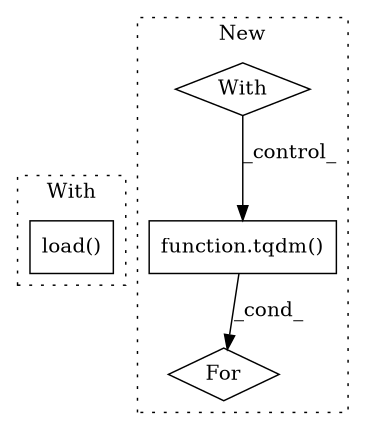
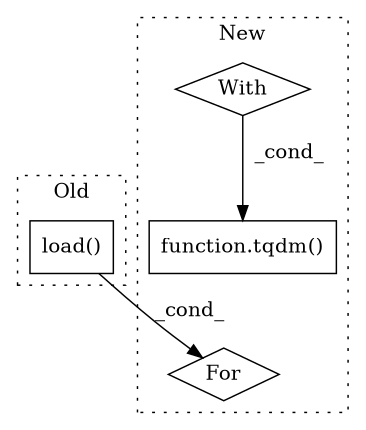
(290, 153) -> (290, 153)
(72, 192) -> (72, 192)
(234, 304) -> (148, 316)
